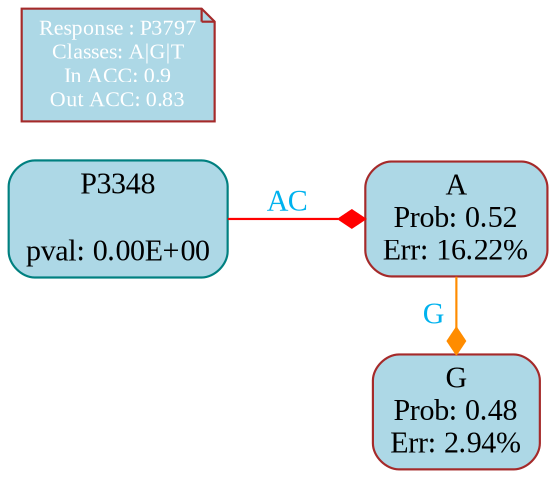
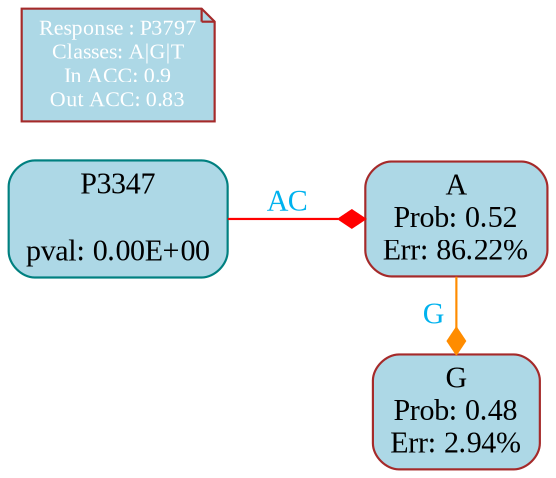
(118, 219) -> (118, 219)
(456, 219) -> (456, 219)
